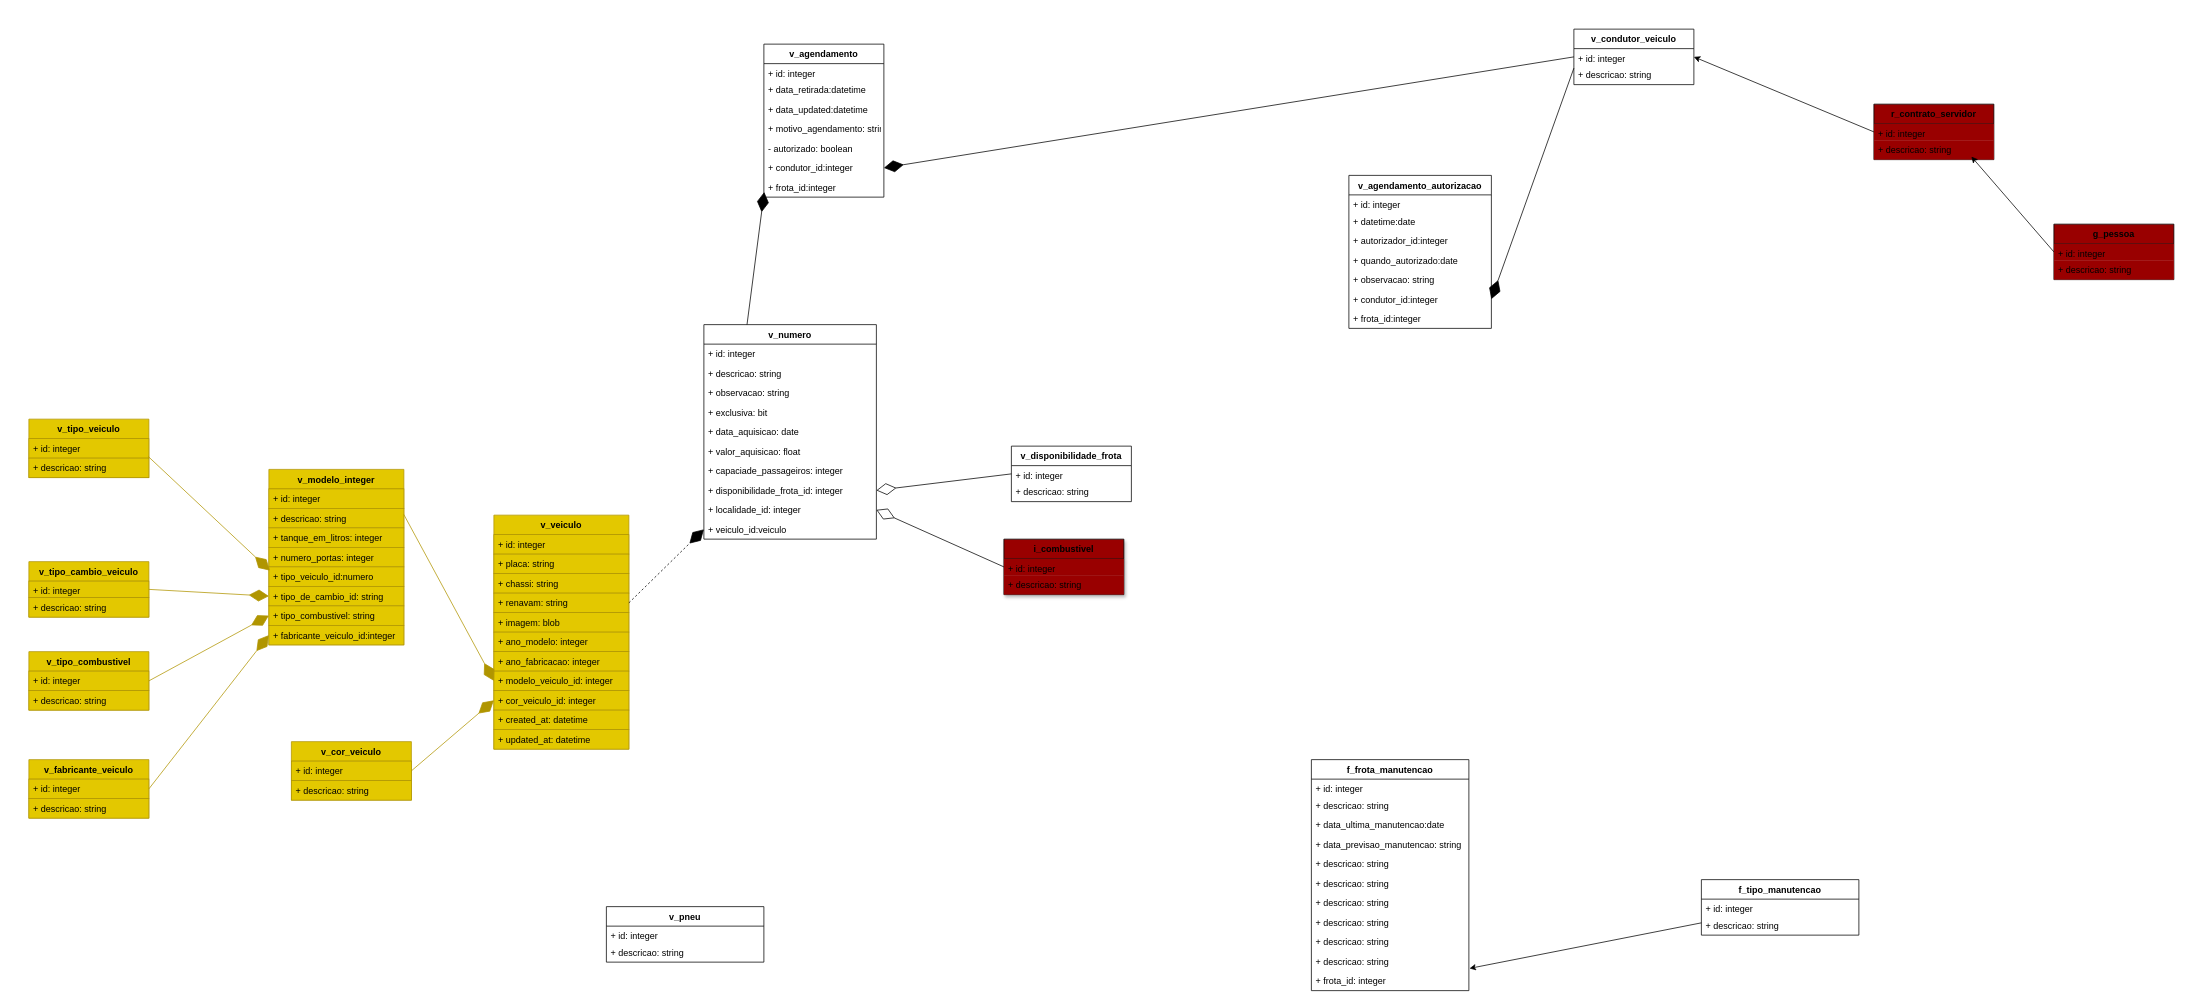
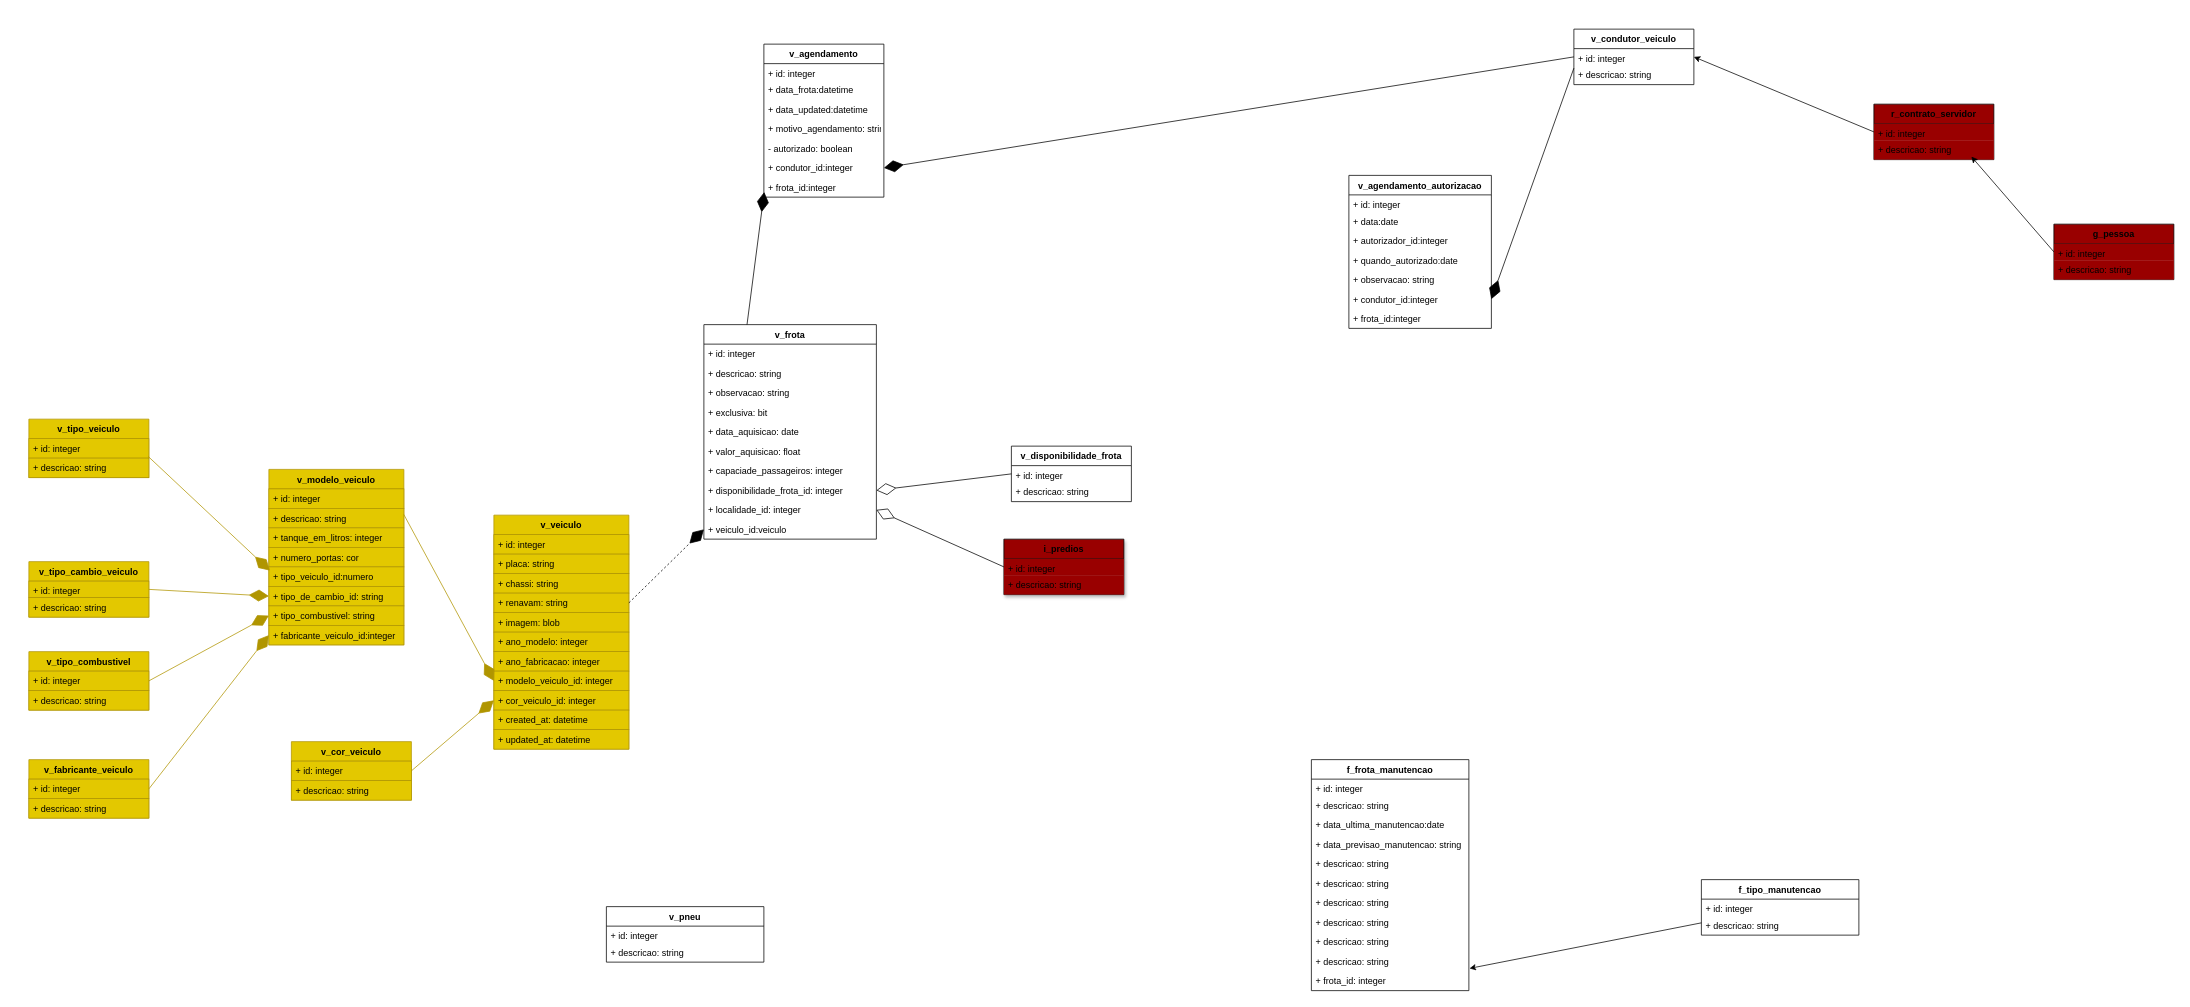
(824, 90) -> (817, 90)
(1387, 221) -> (1378, 221)
(790, 335) -> (790, 335)
(336, 479) -> (336, 479)
(1064, 549) -> (1064, 549)
(329, 557) -> (320, 557)
